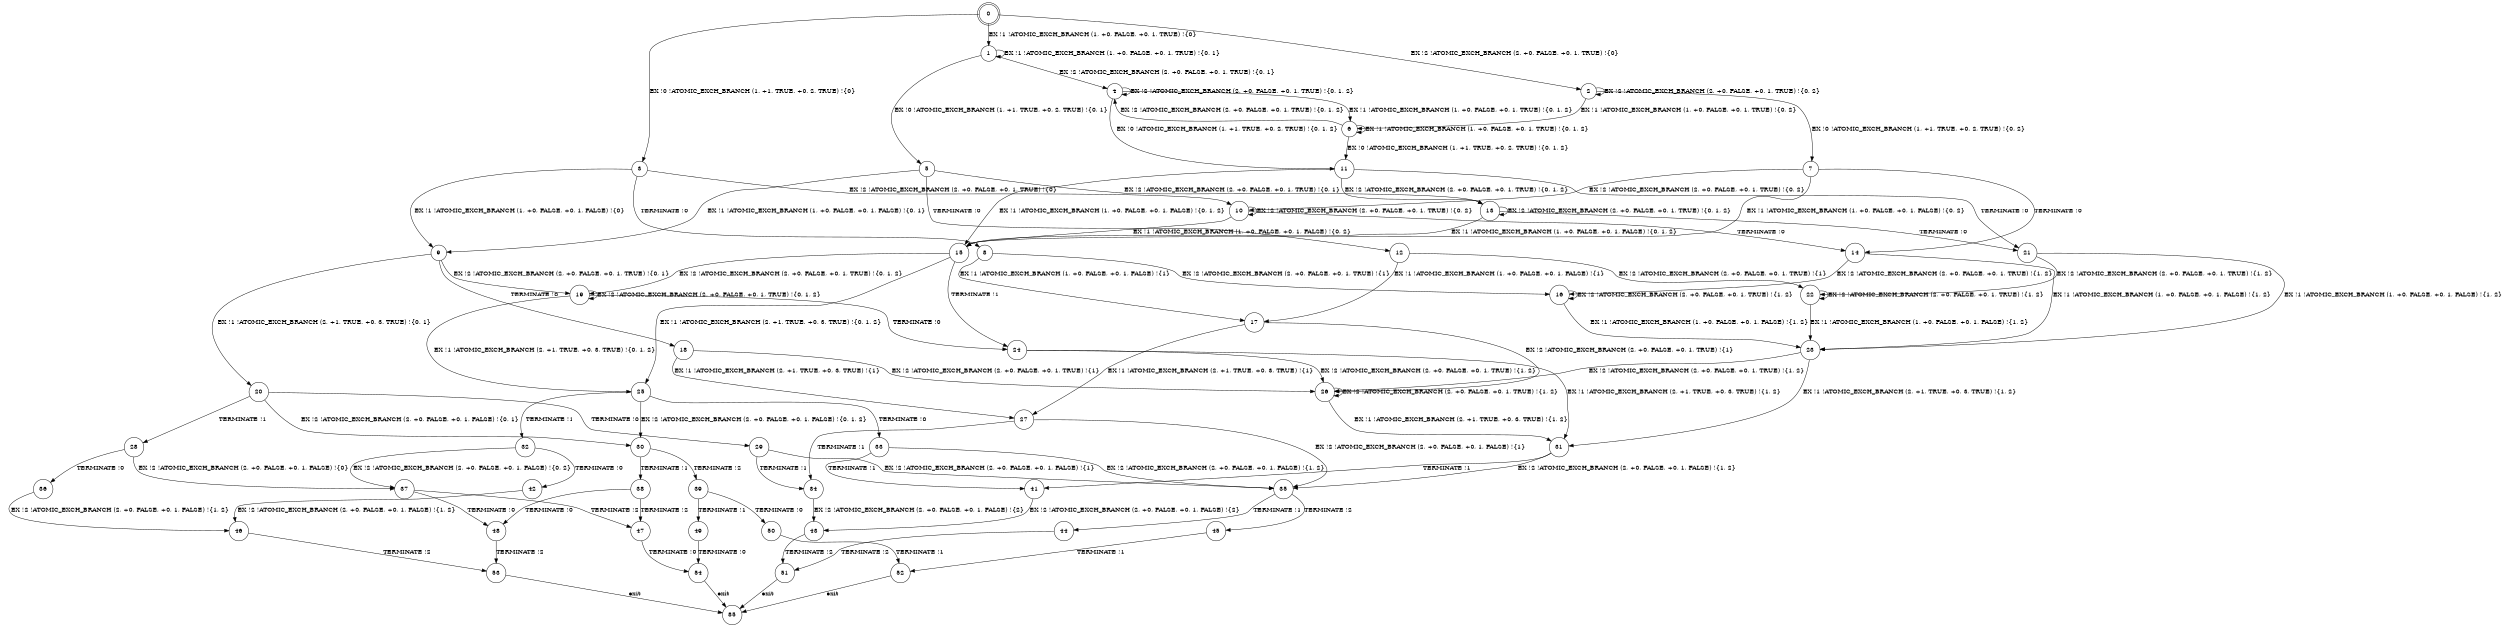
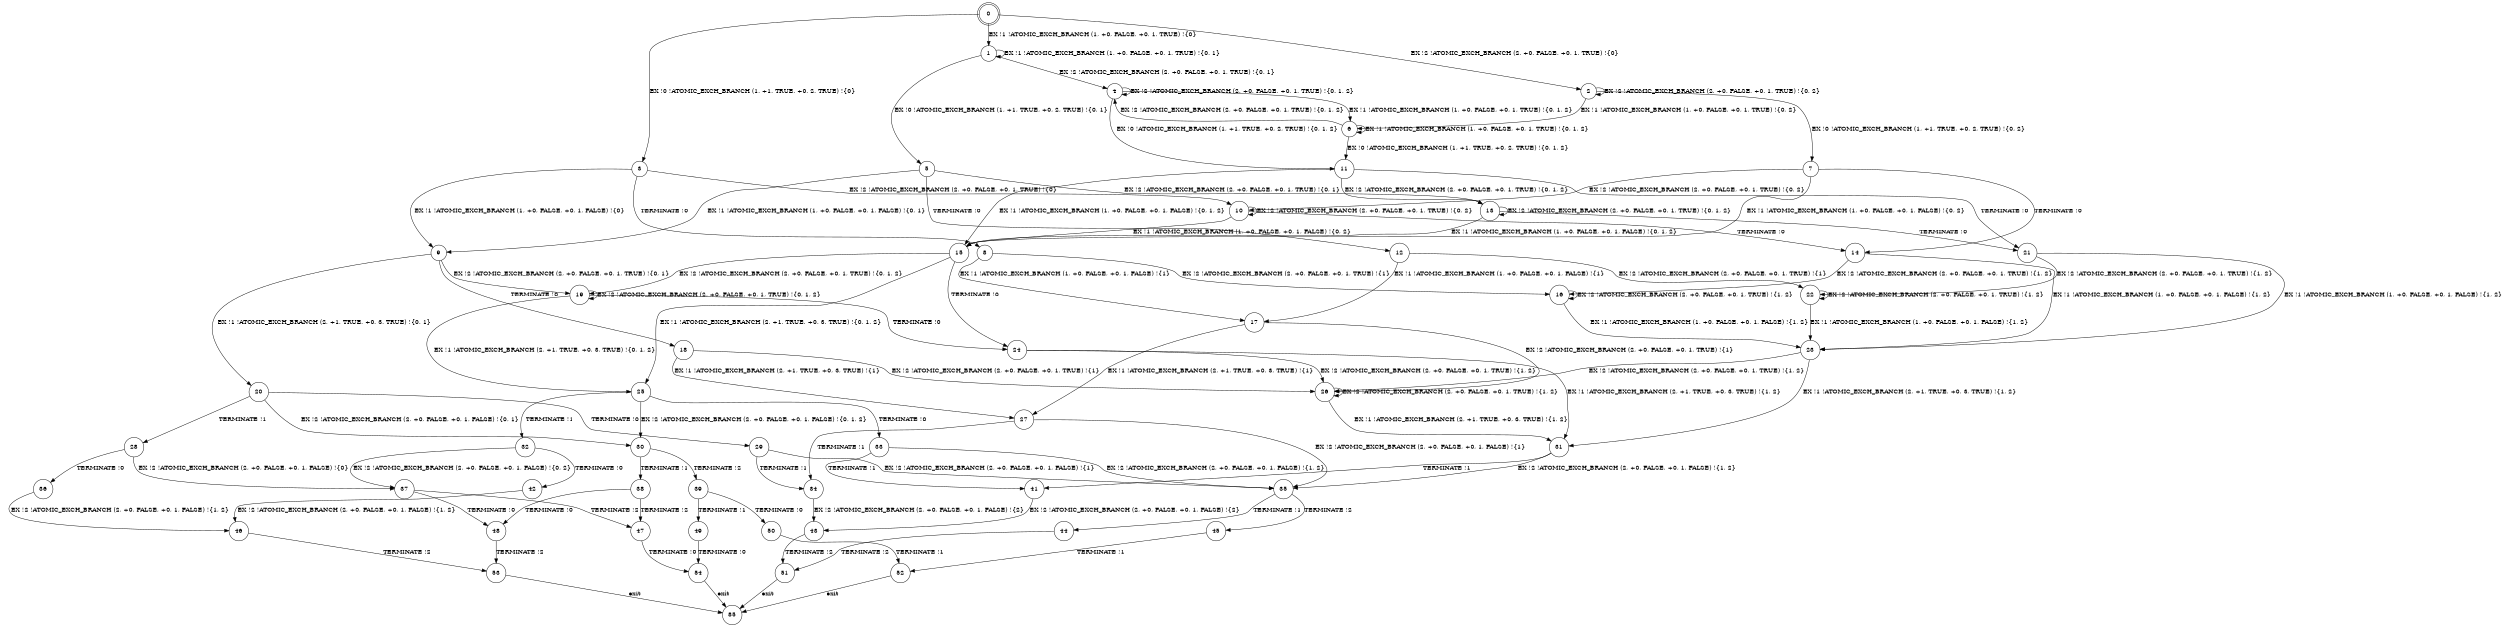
(975, 295) -> (975, 295)
